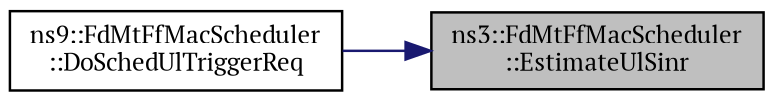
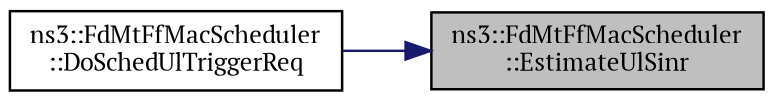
(176, 51) -> (176, 51)
